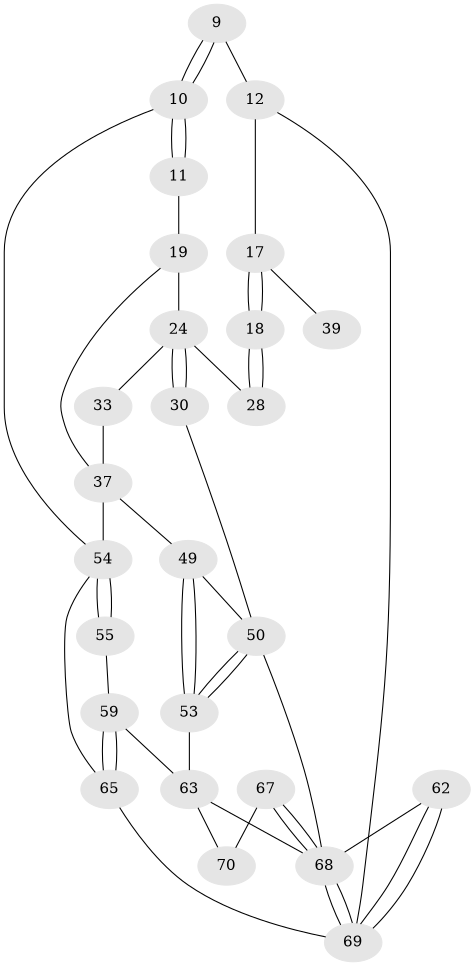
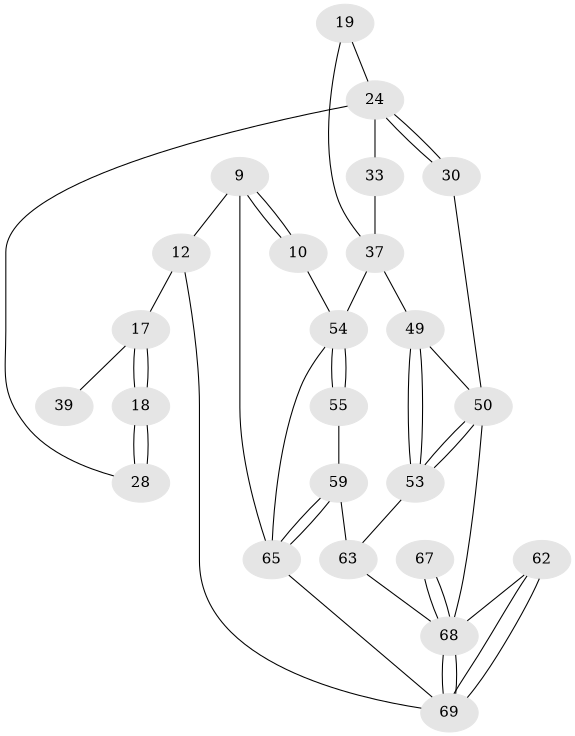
(179, 177) -> none
none -> (240, 370)
(227, 866) -> none
